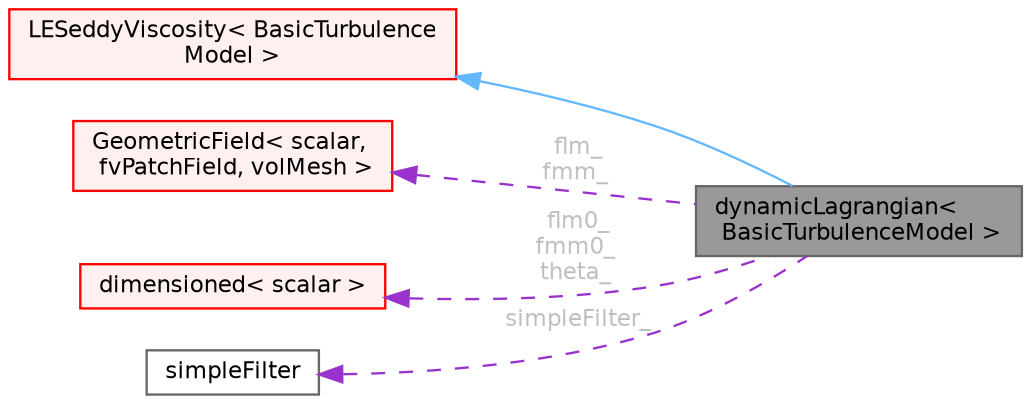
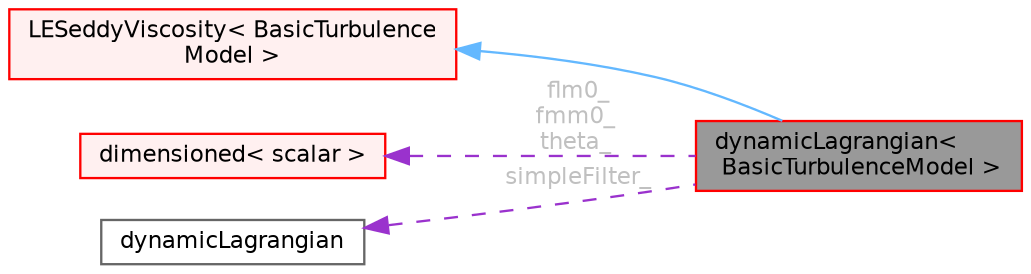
(233, 156) -> none
(859, 221) -> (859, 156)
(233, 372) -> (233, 242)
